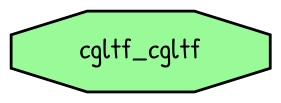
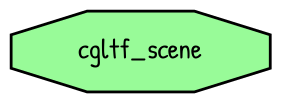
(141, 52) -> (141, 52)
